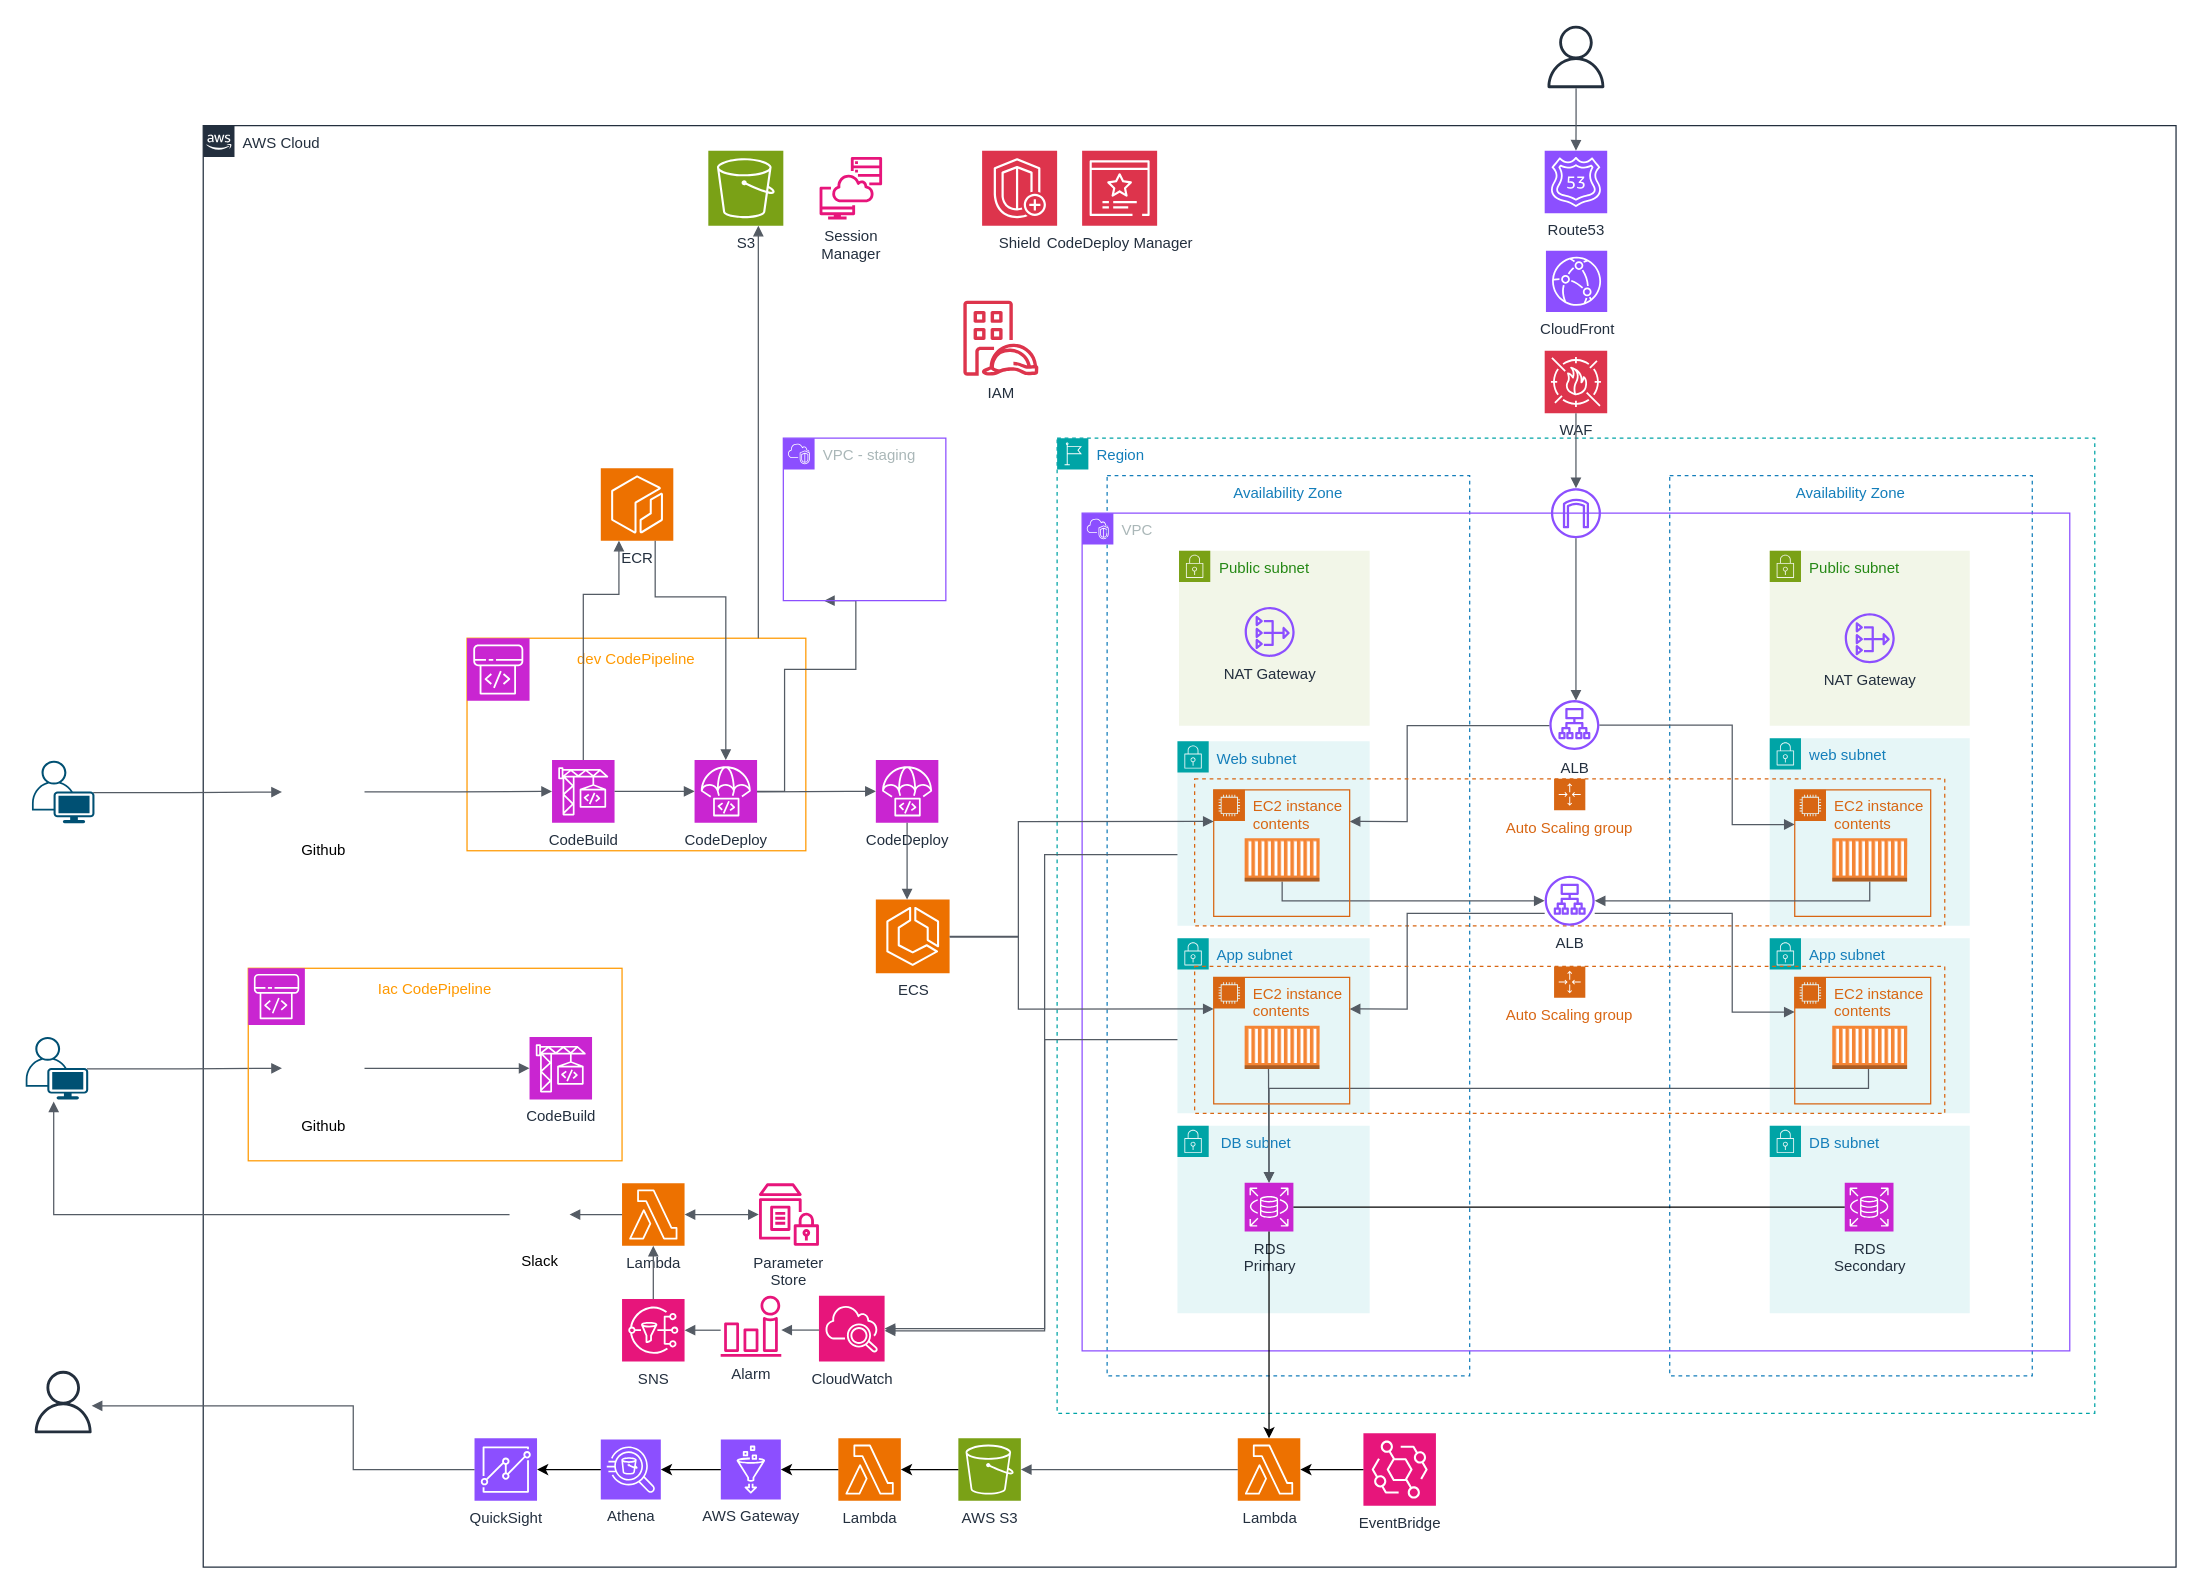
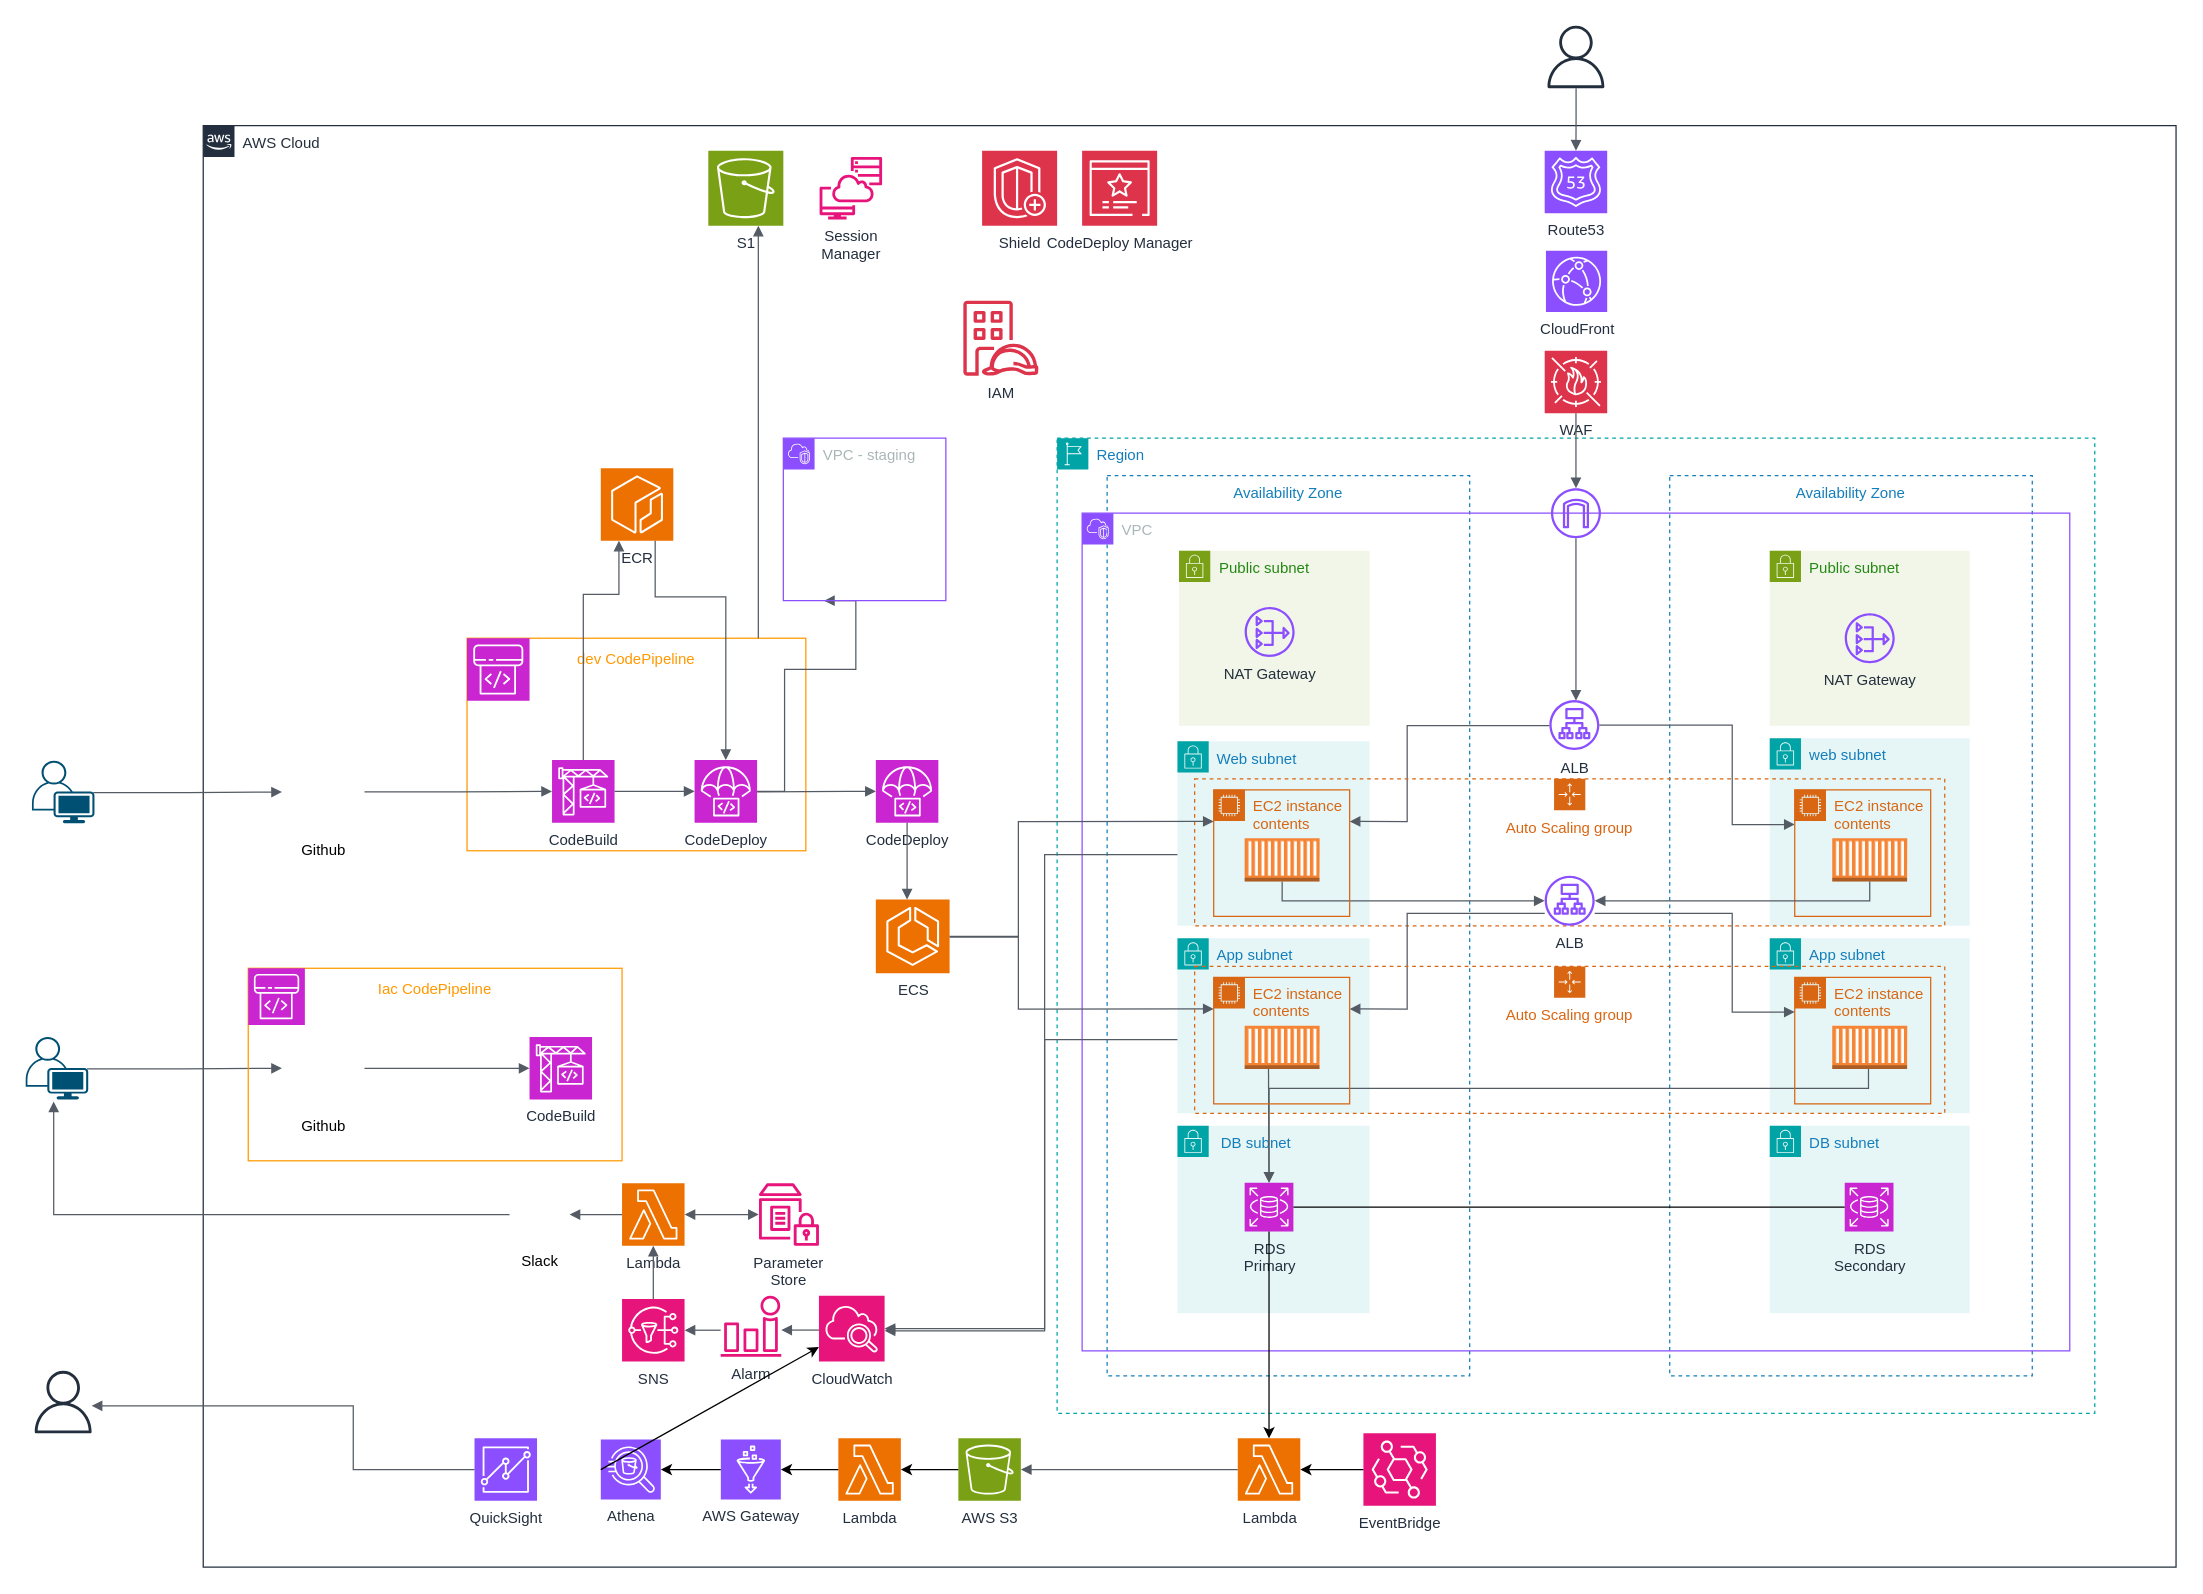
(746, 243) -> (746, 243)
(573, 1469) -> (706, 1410)
